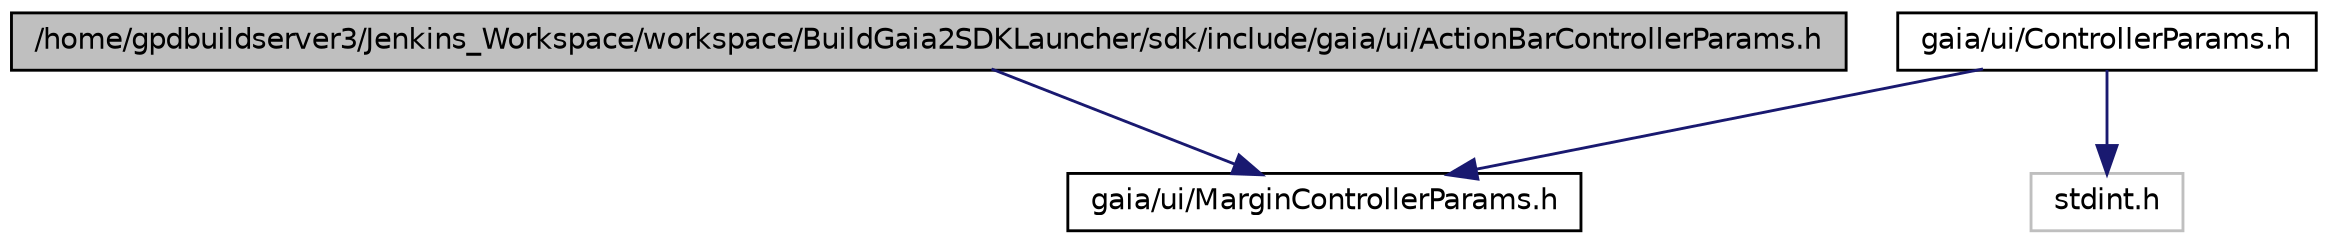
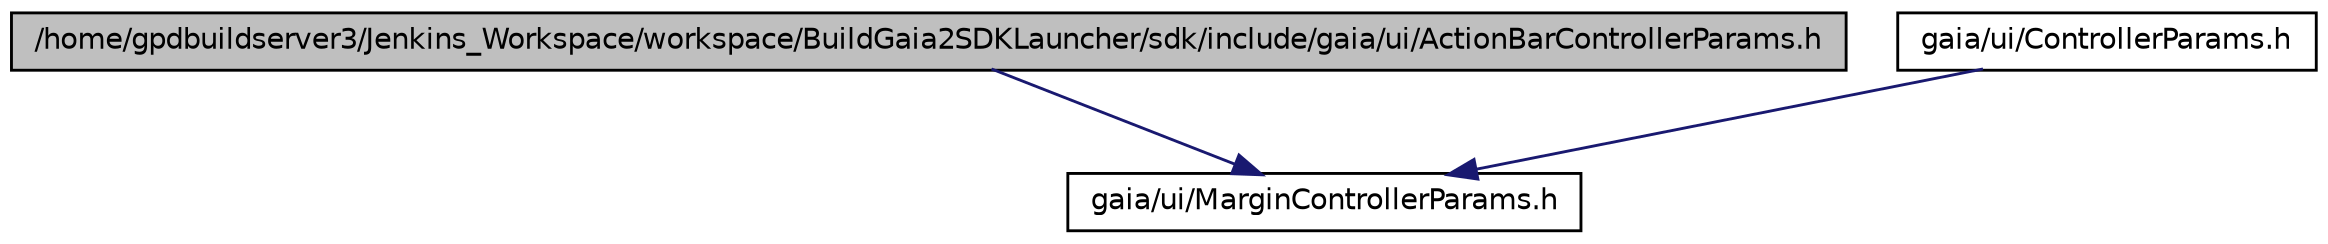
(2107, 202) -> none
